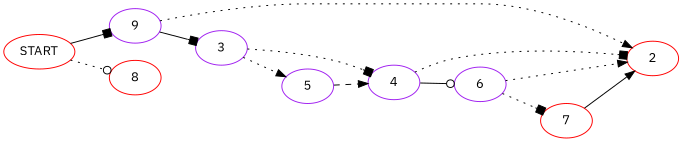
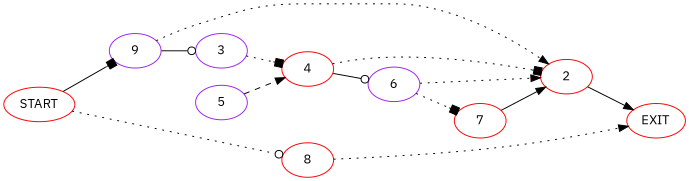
(174, 36) -> (175, 51)
(260, 65) -> none
(394, 82) -> (308, 69)
none -> (656, 121)
